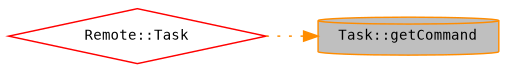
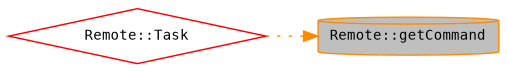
(408, 36) -> (408, 36)
